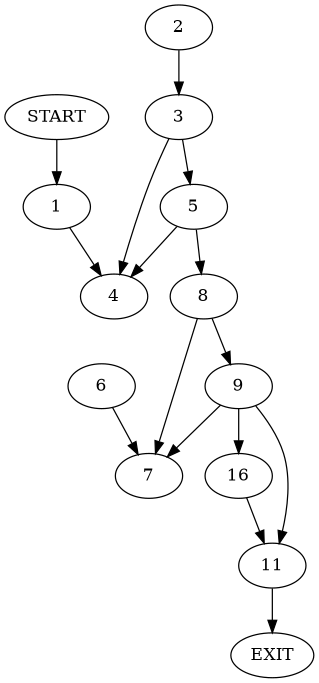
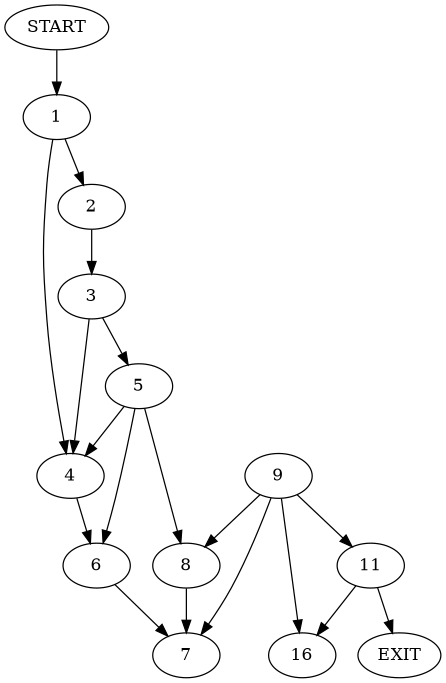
none -> (72, 156)
(219, 336) -> (237, 516)
none -> (122, 470)
none -> (82, 515)
(253, 515) -> (340, 606)
